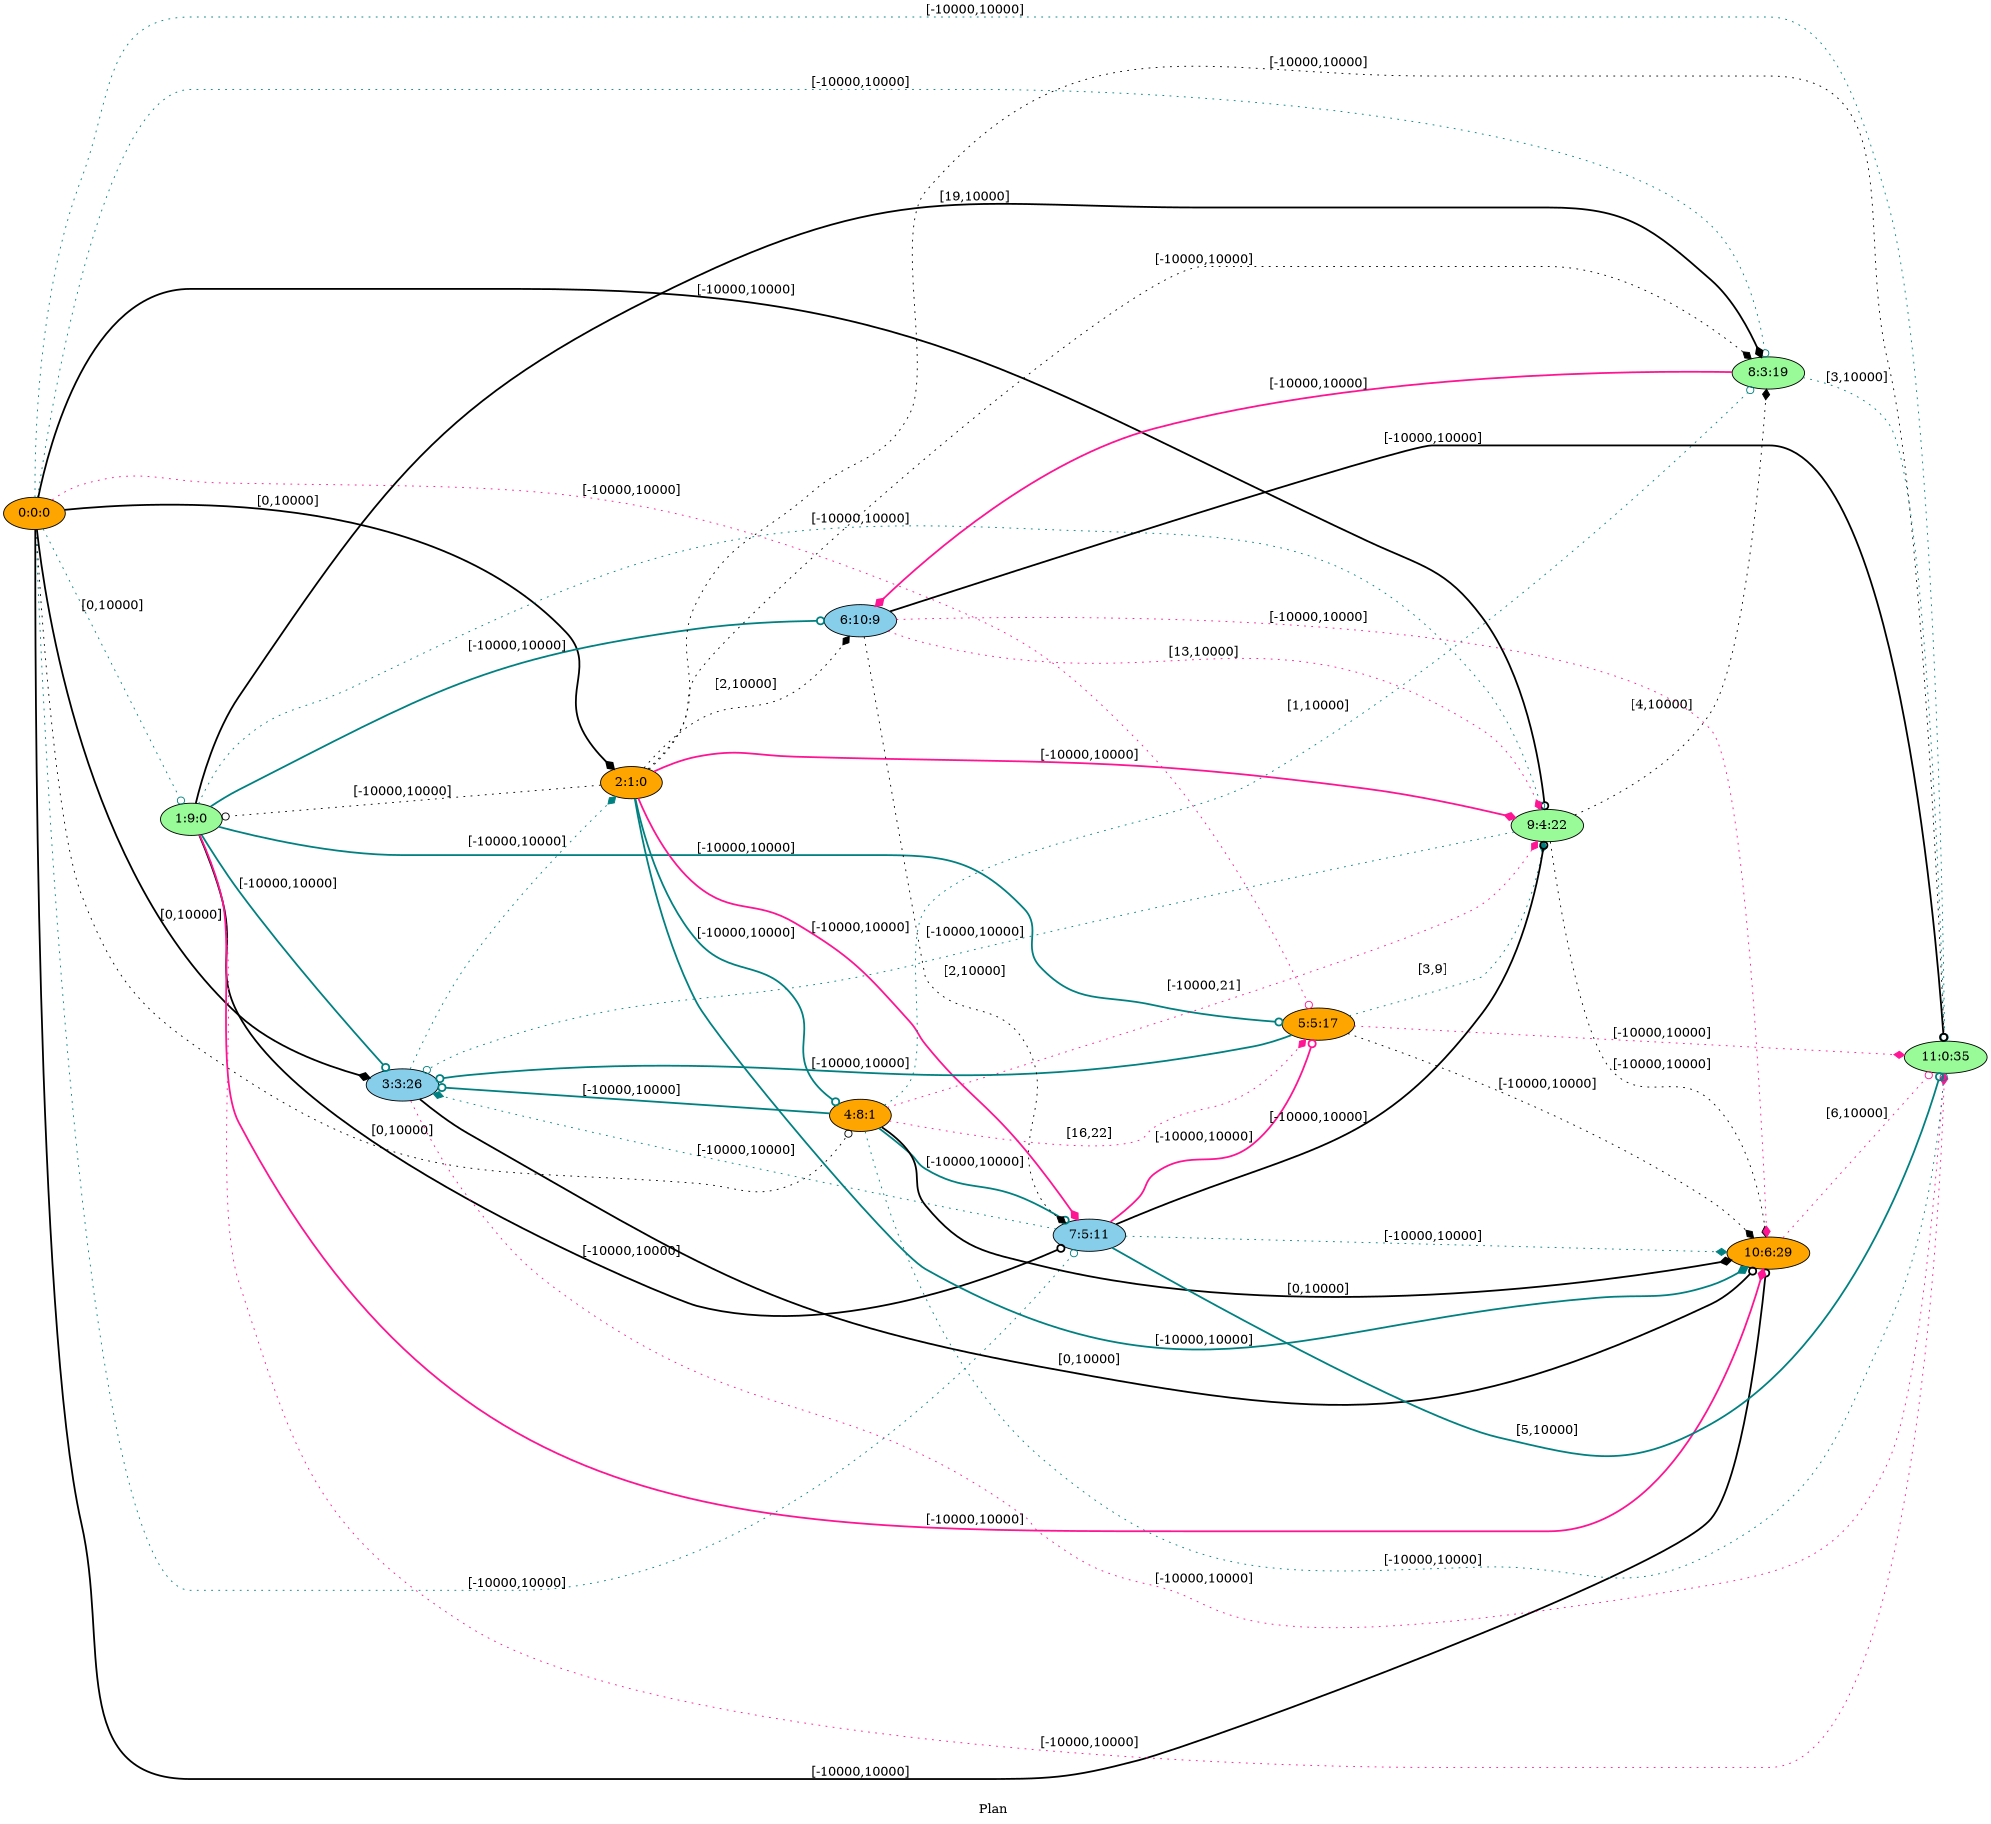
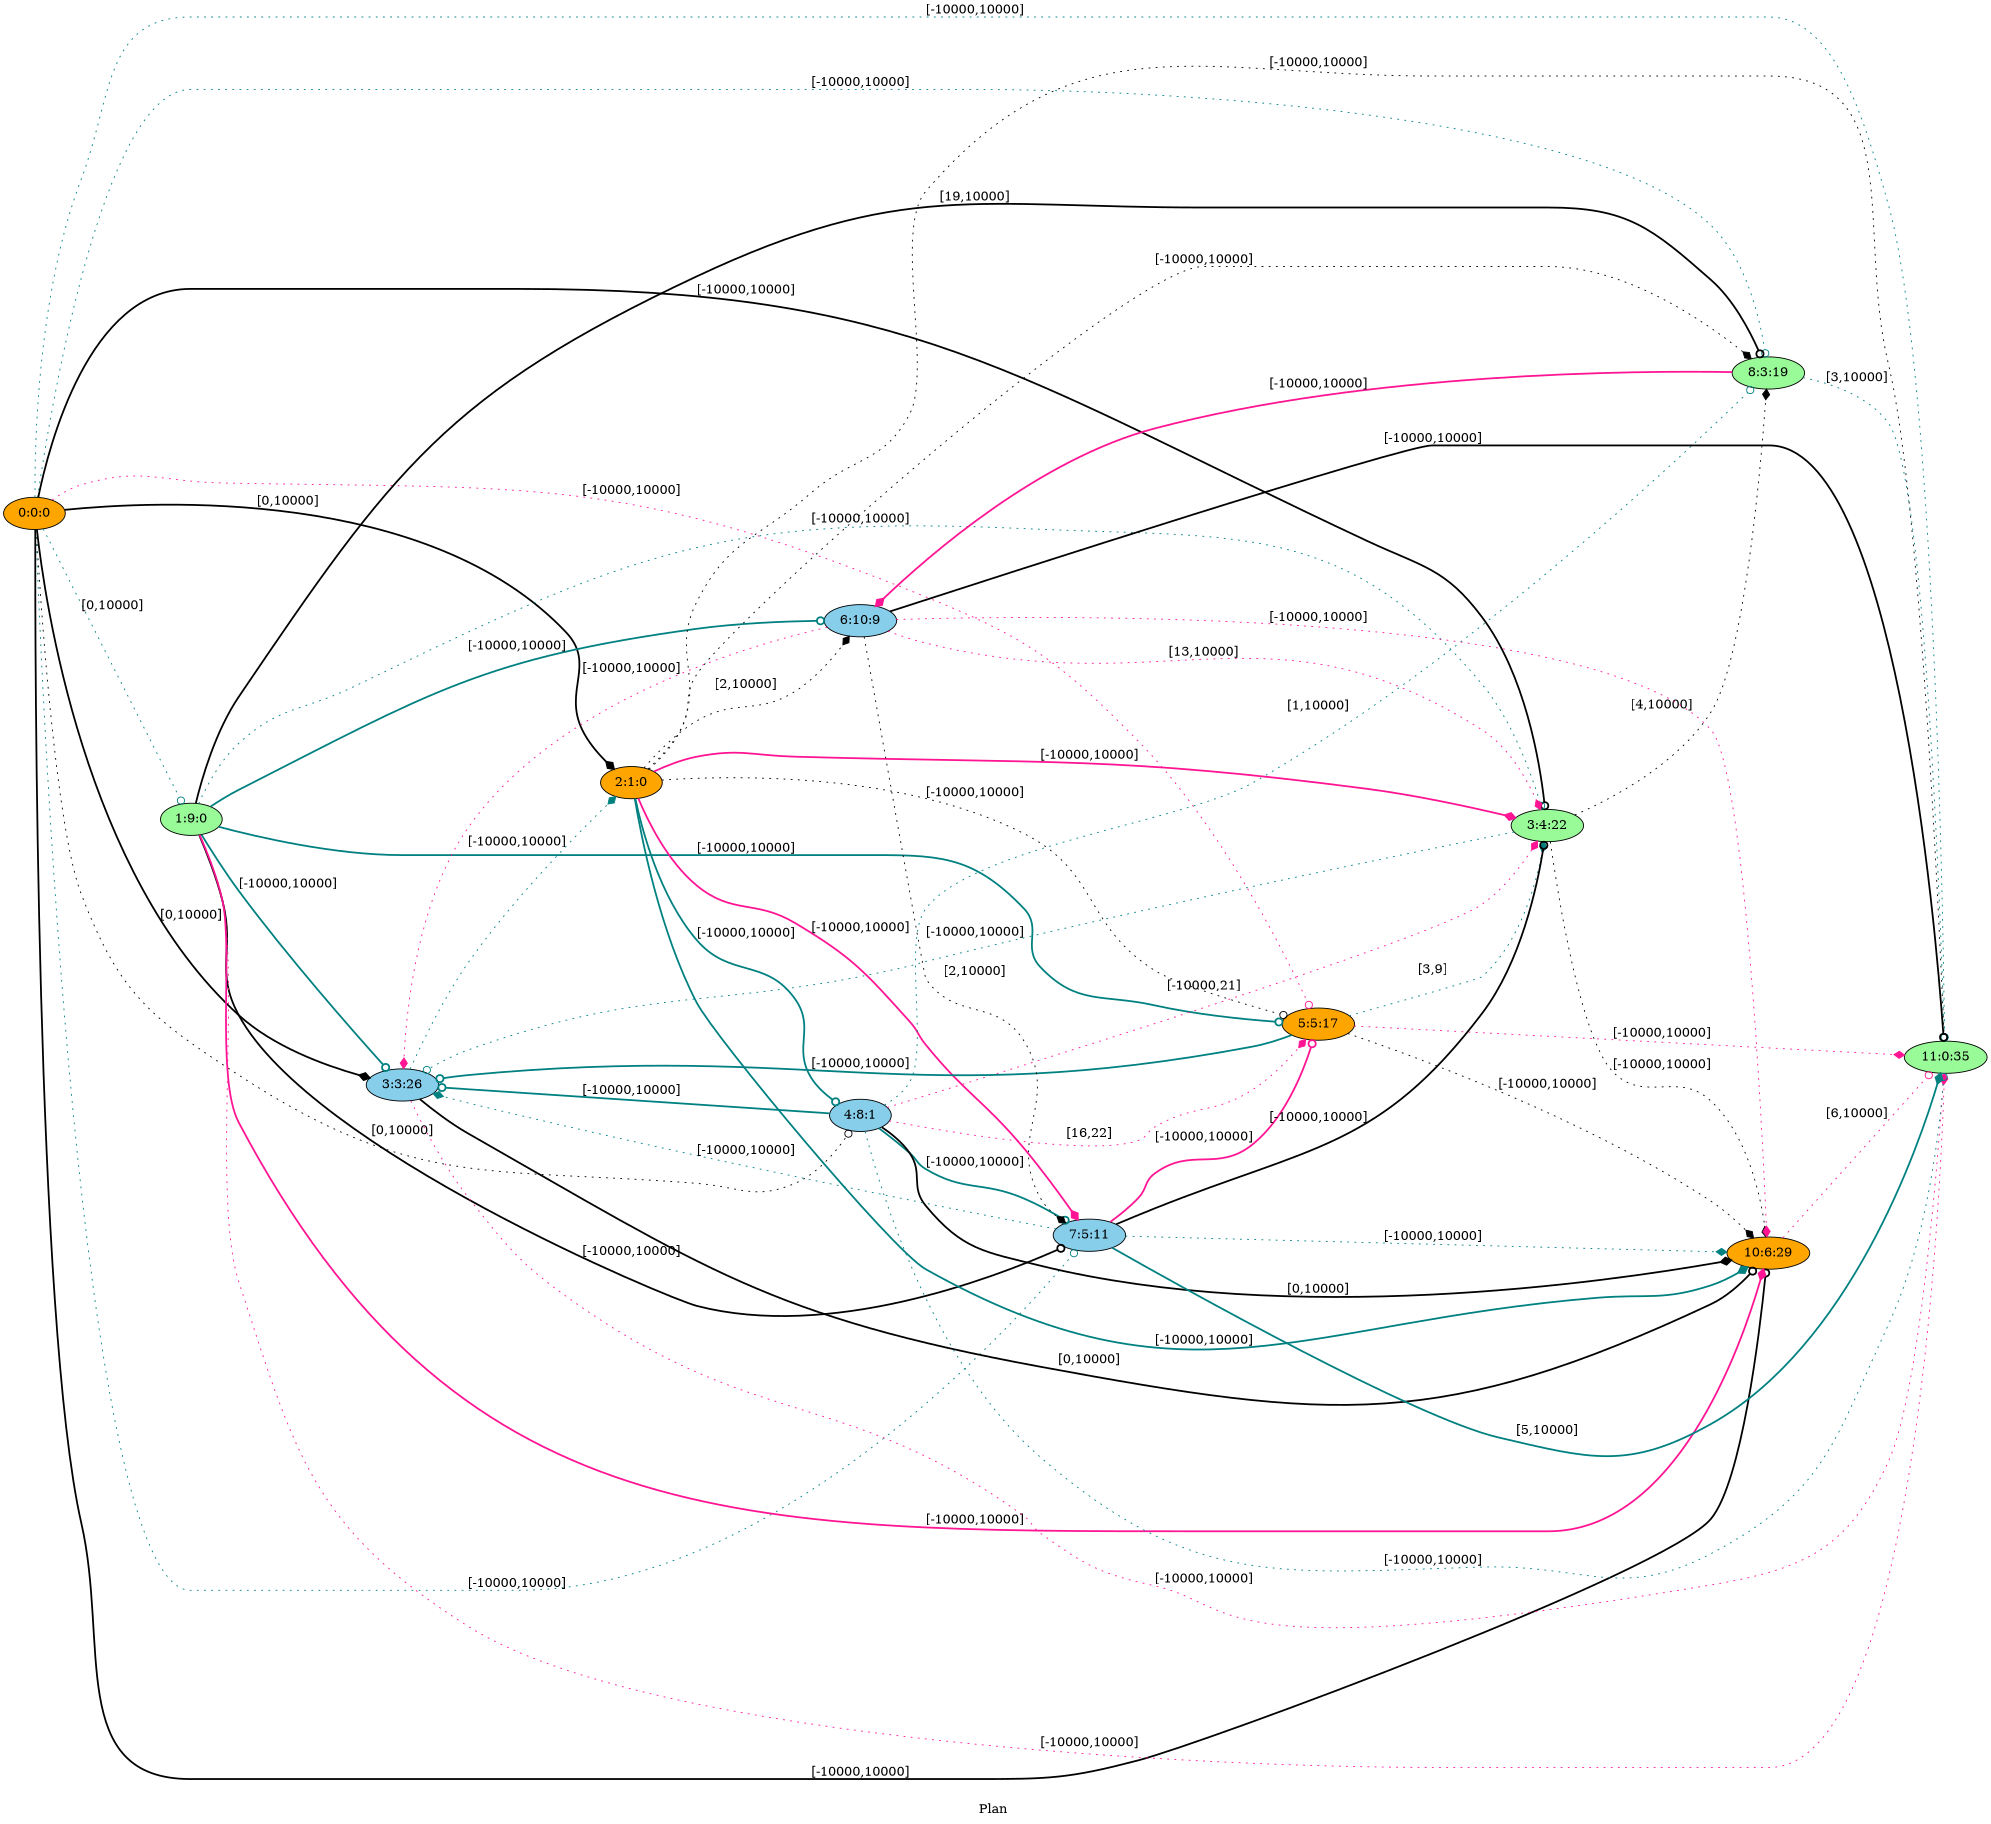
(878, 214) -> (878, 214)
none -> (529, 763)
(415, 801) -> (1003, 825)
(1547, 826) -> (1547, 826)
(860, 1115) -> (860, 1115)
(1602, 1456) -> (1602, 1456)
